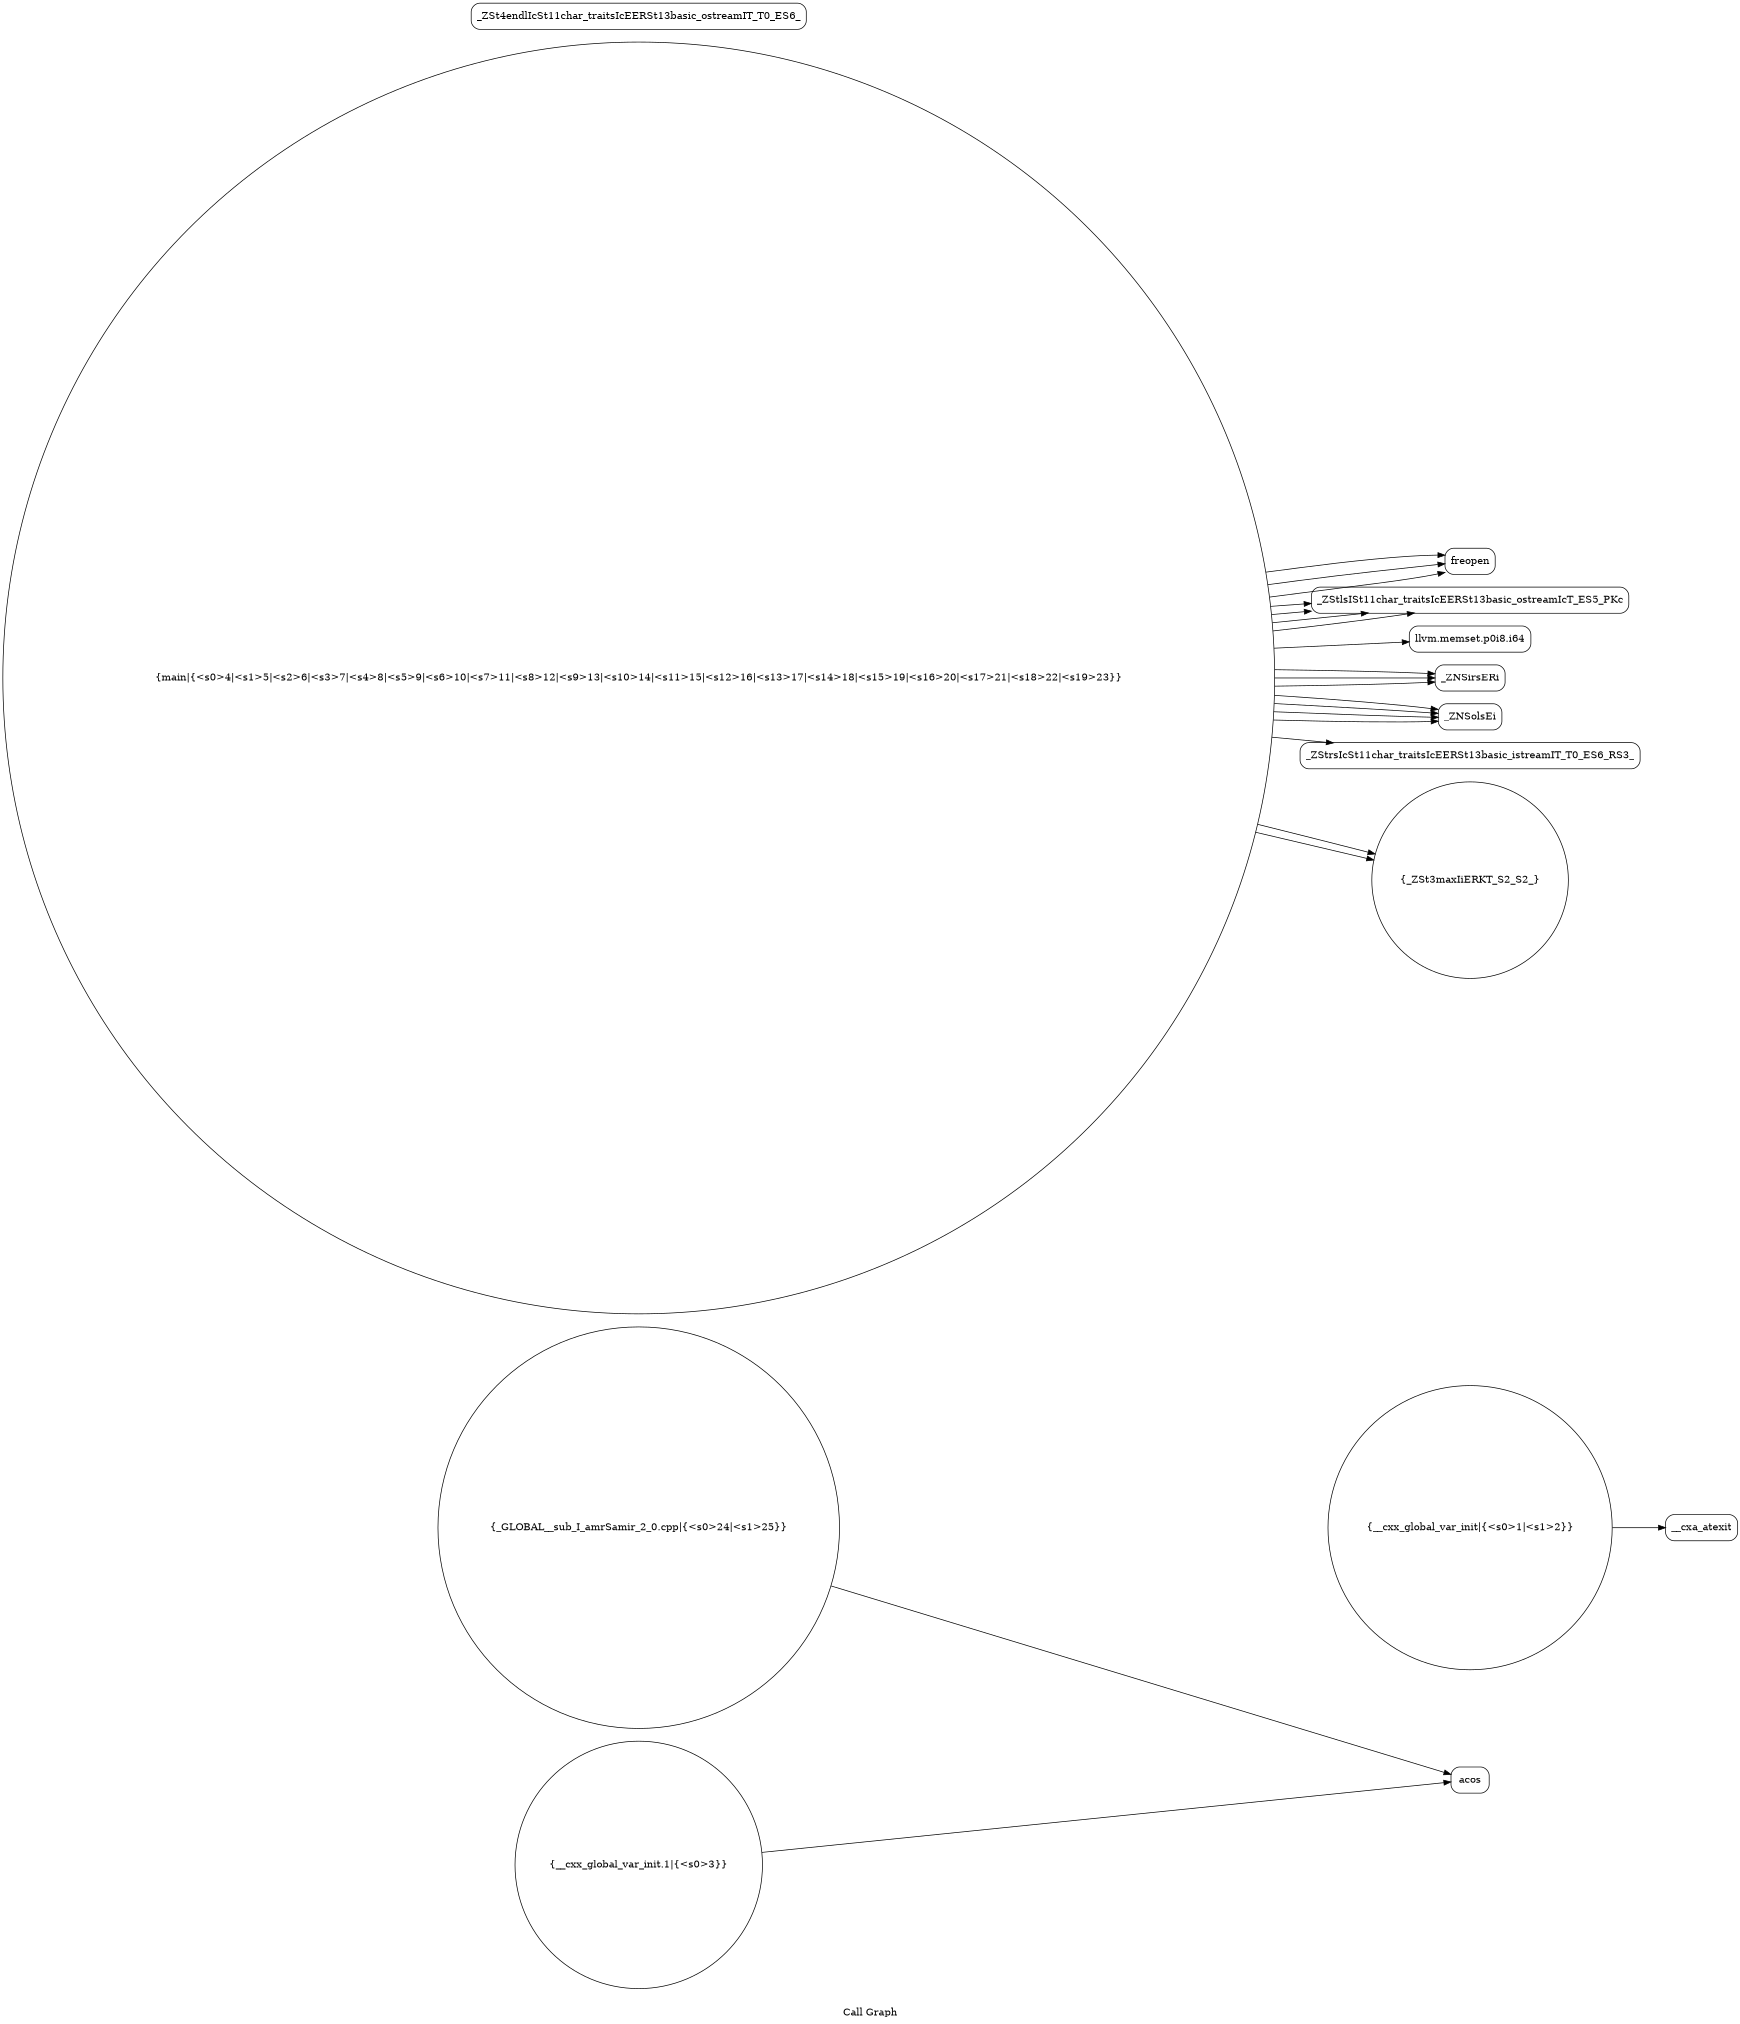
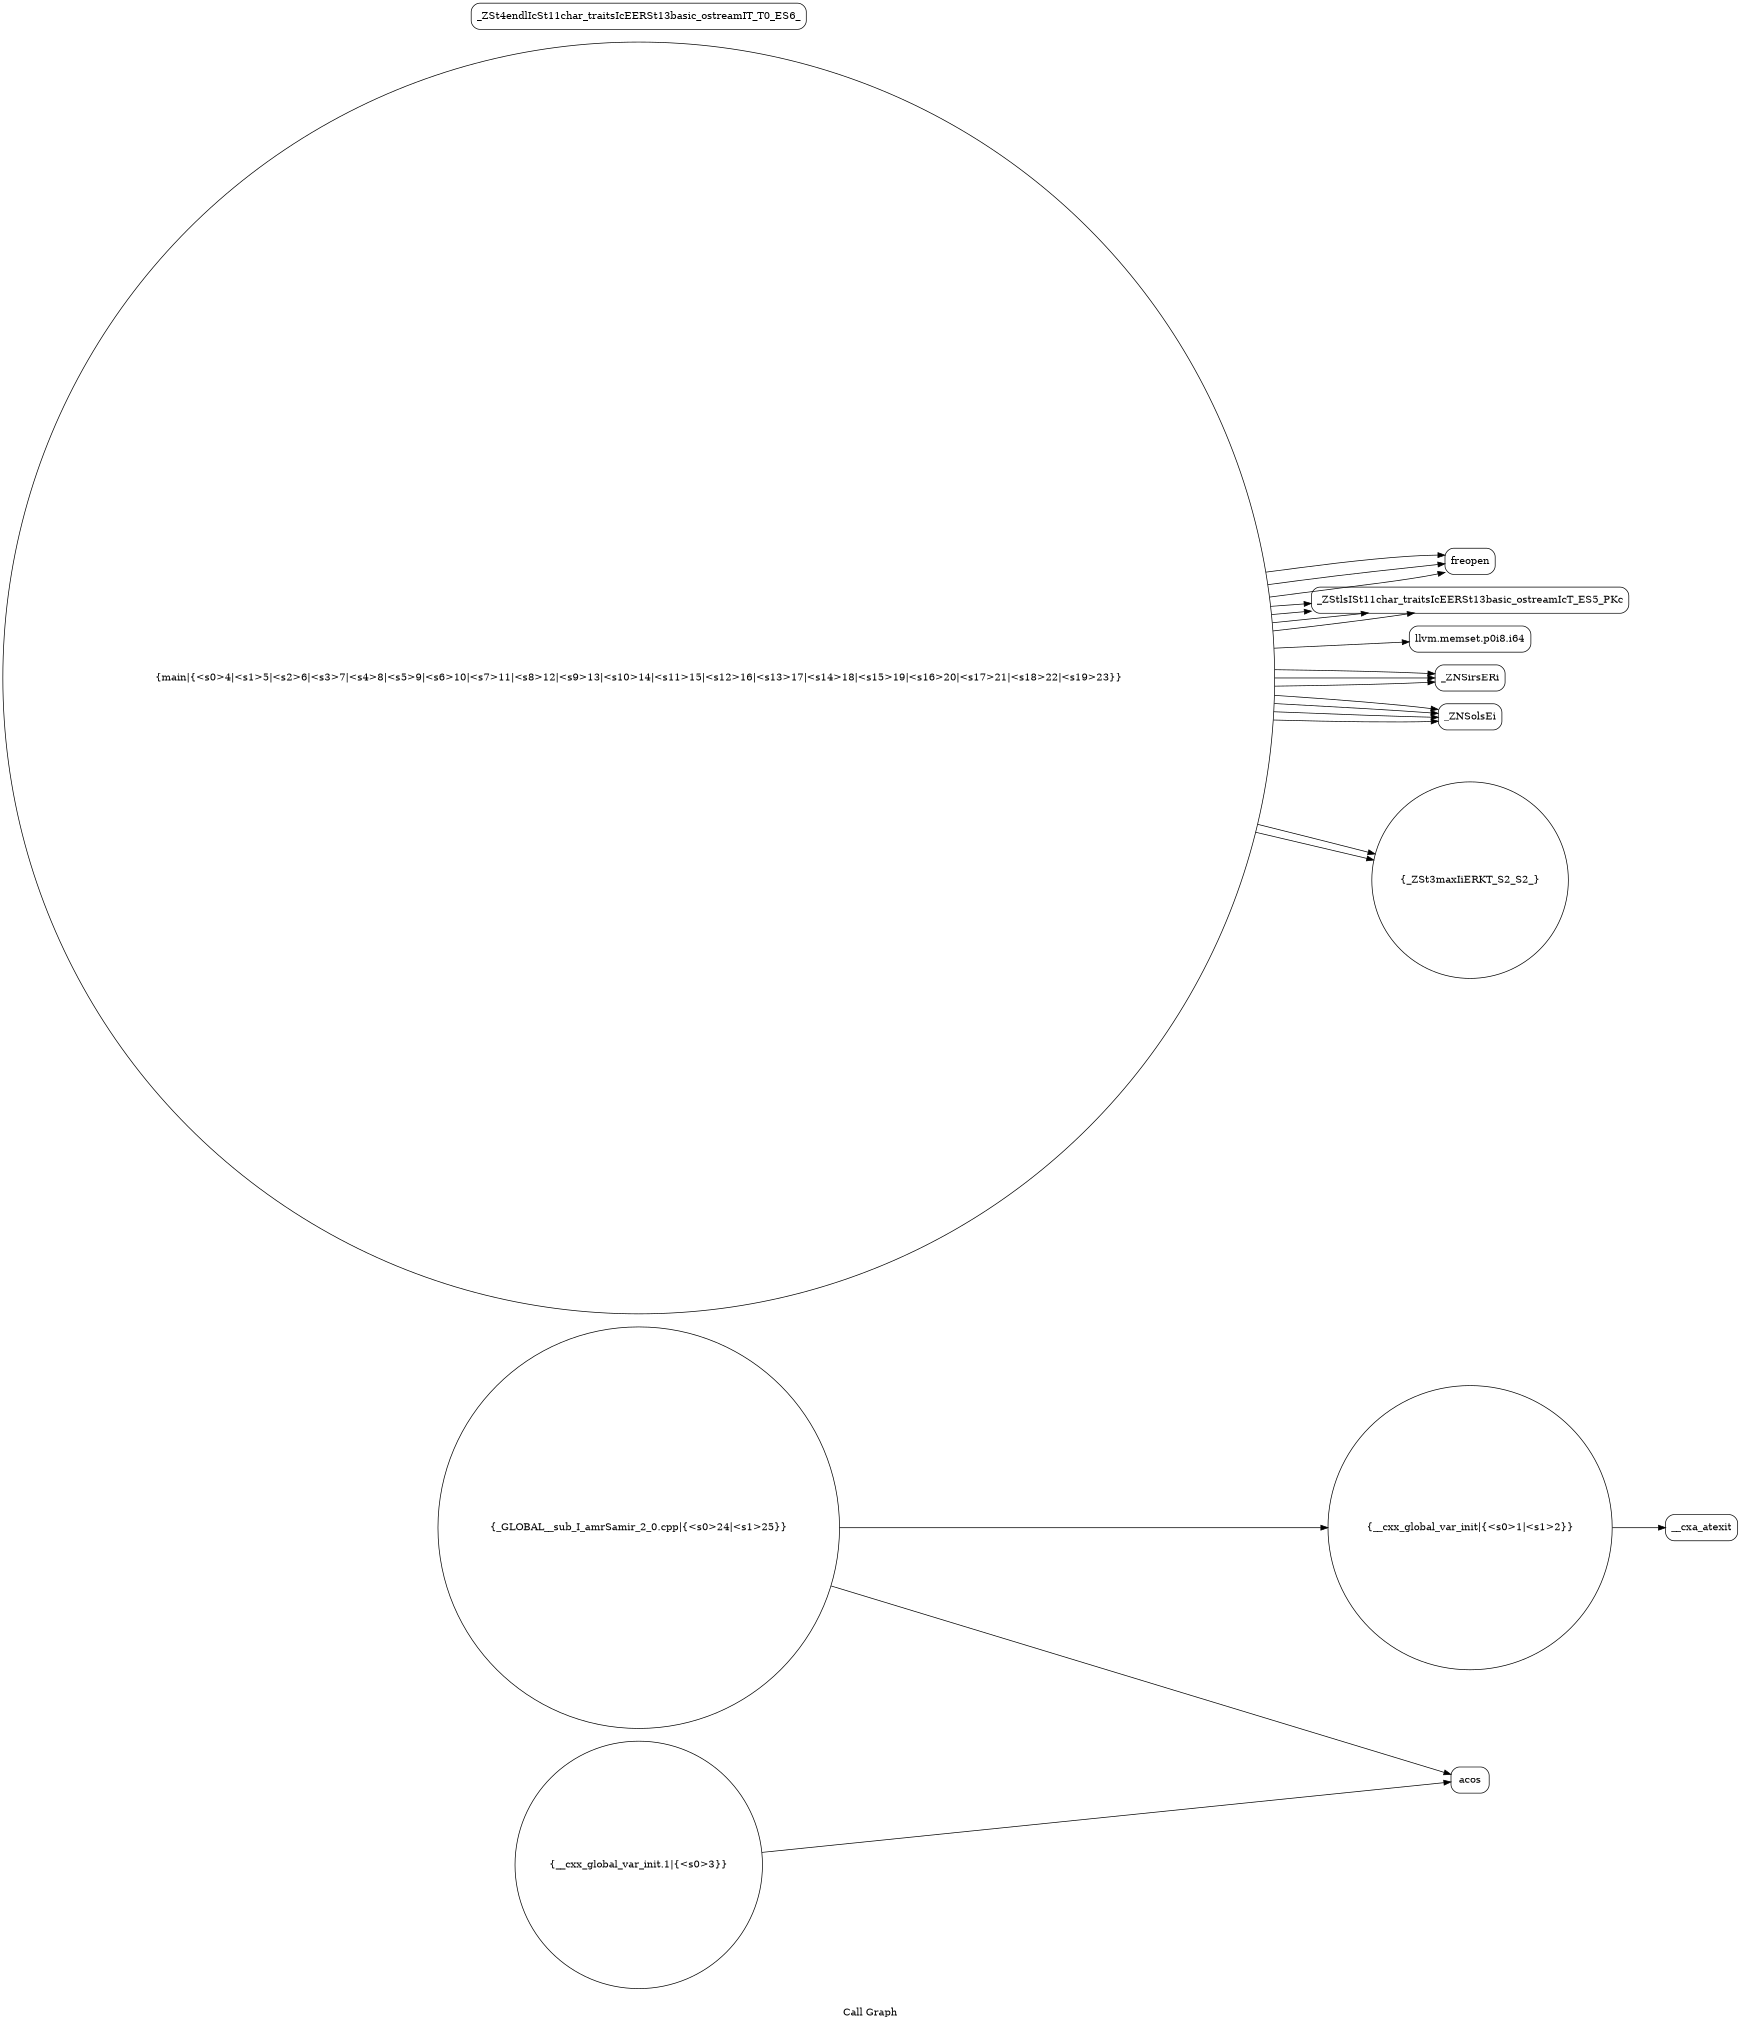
(1470, 756) -> none
none -> (1080, 1528)
